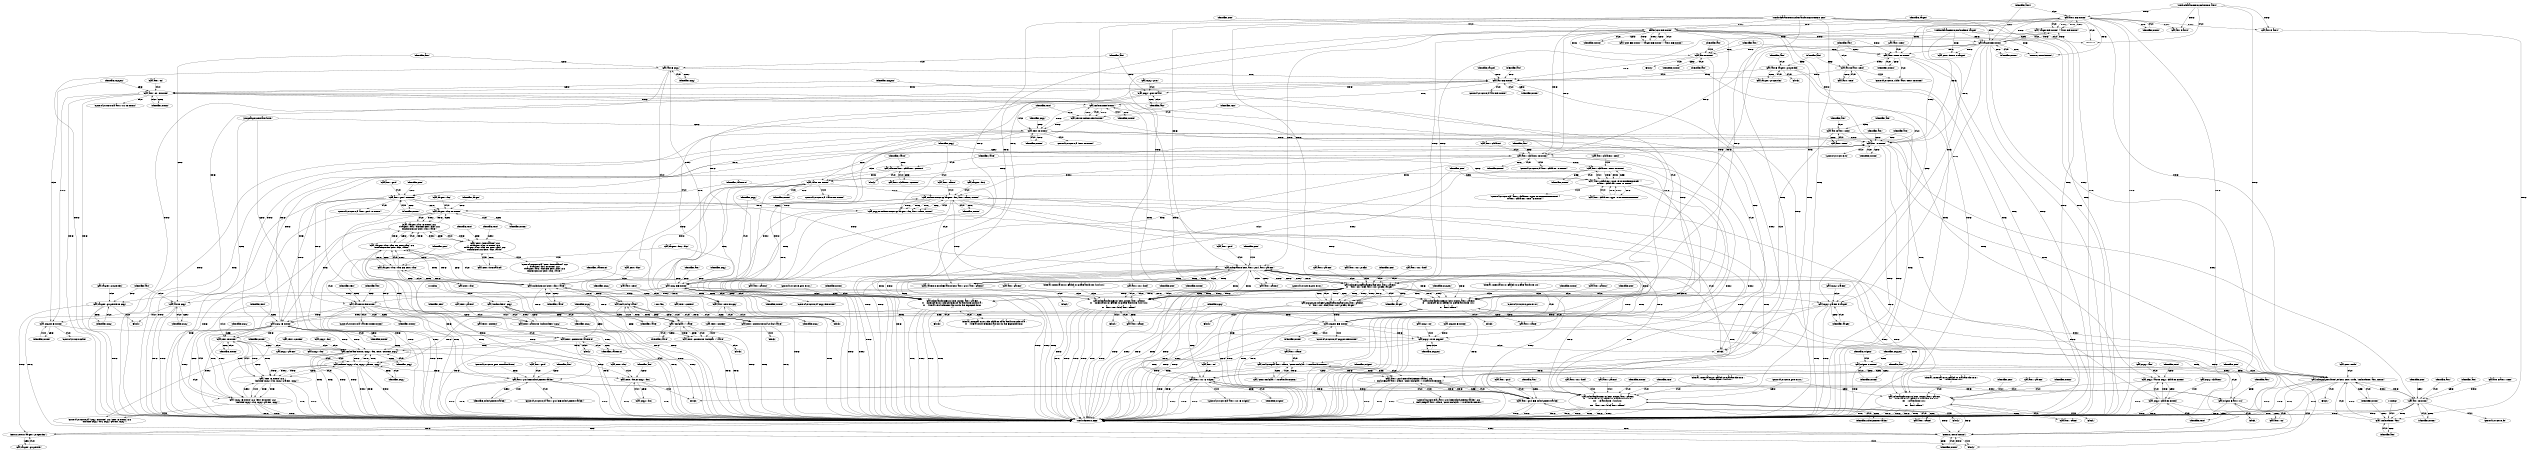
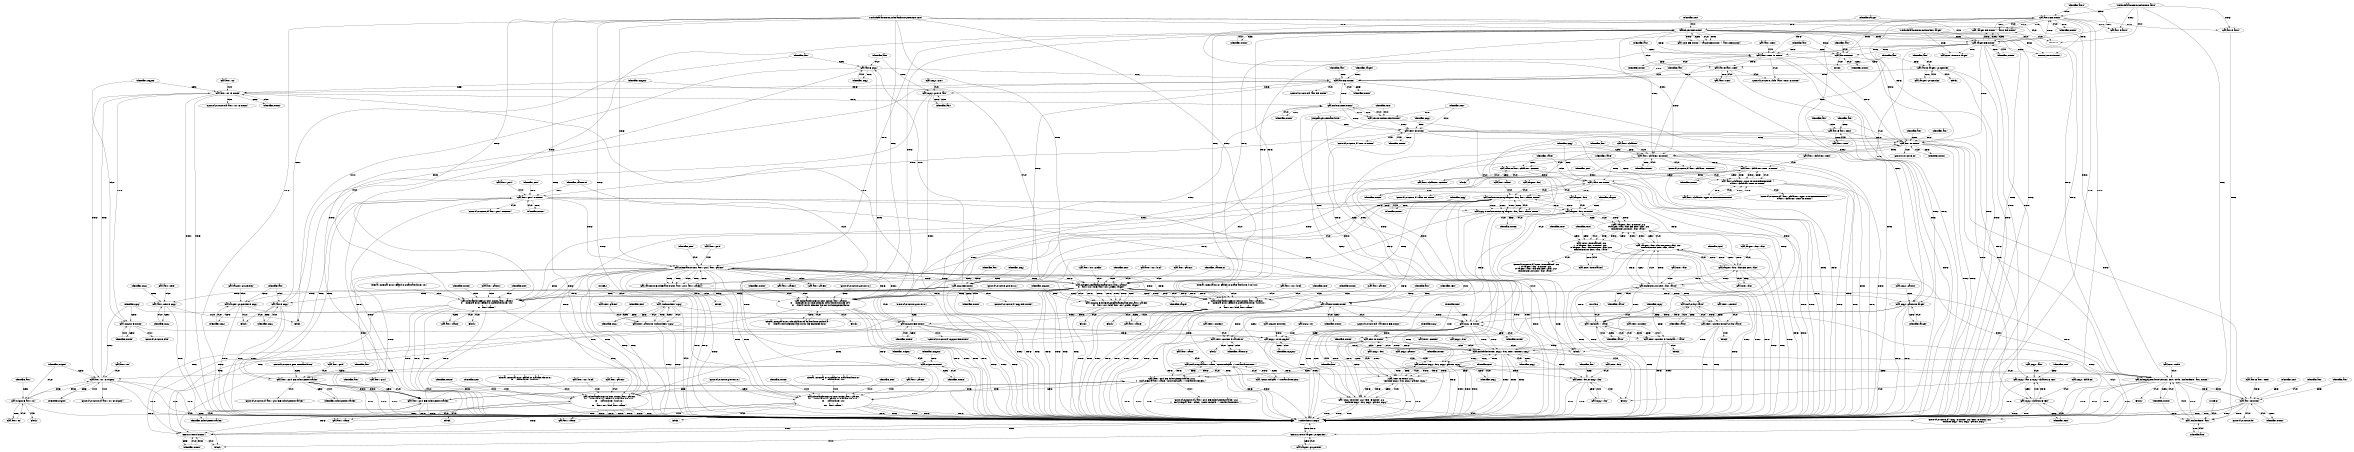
none -> (1684, 81)
(1938, 165) -> (1810, 129)
(681, 358) -> (686, 358)
